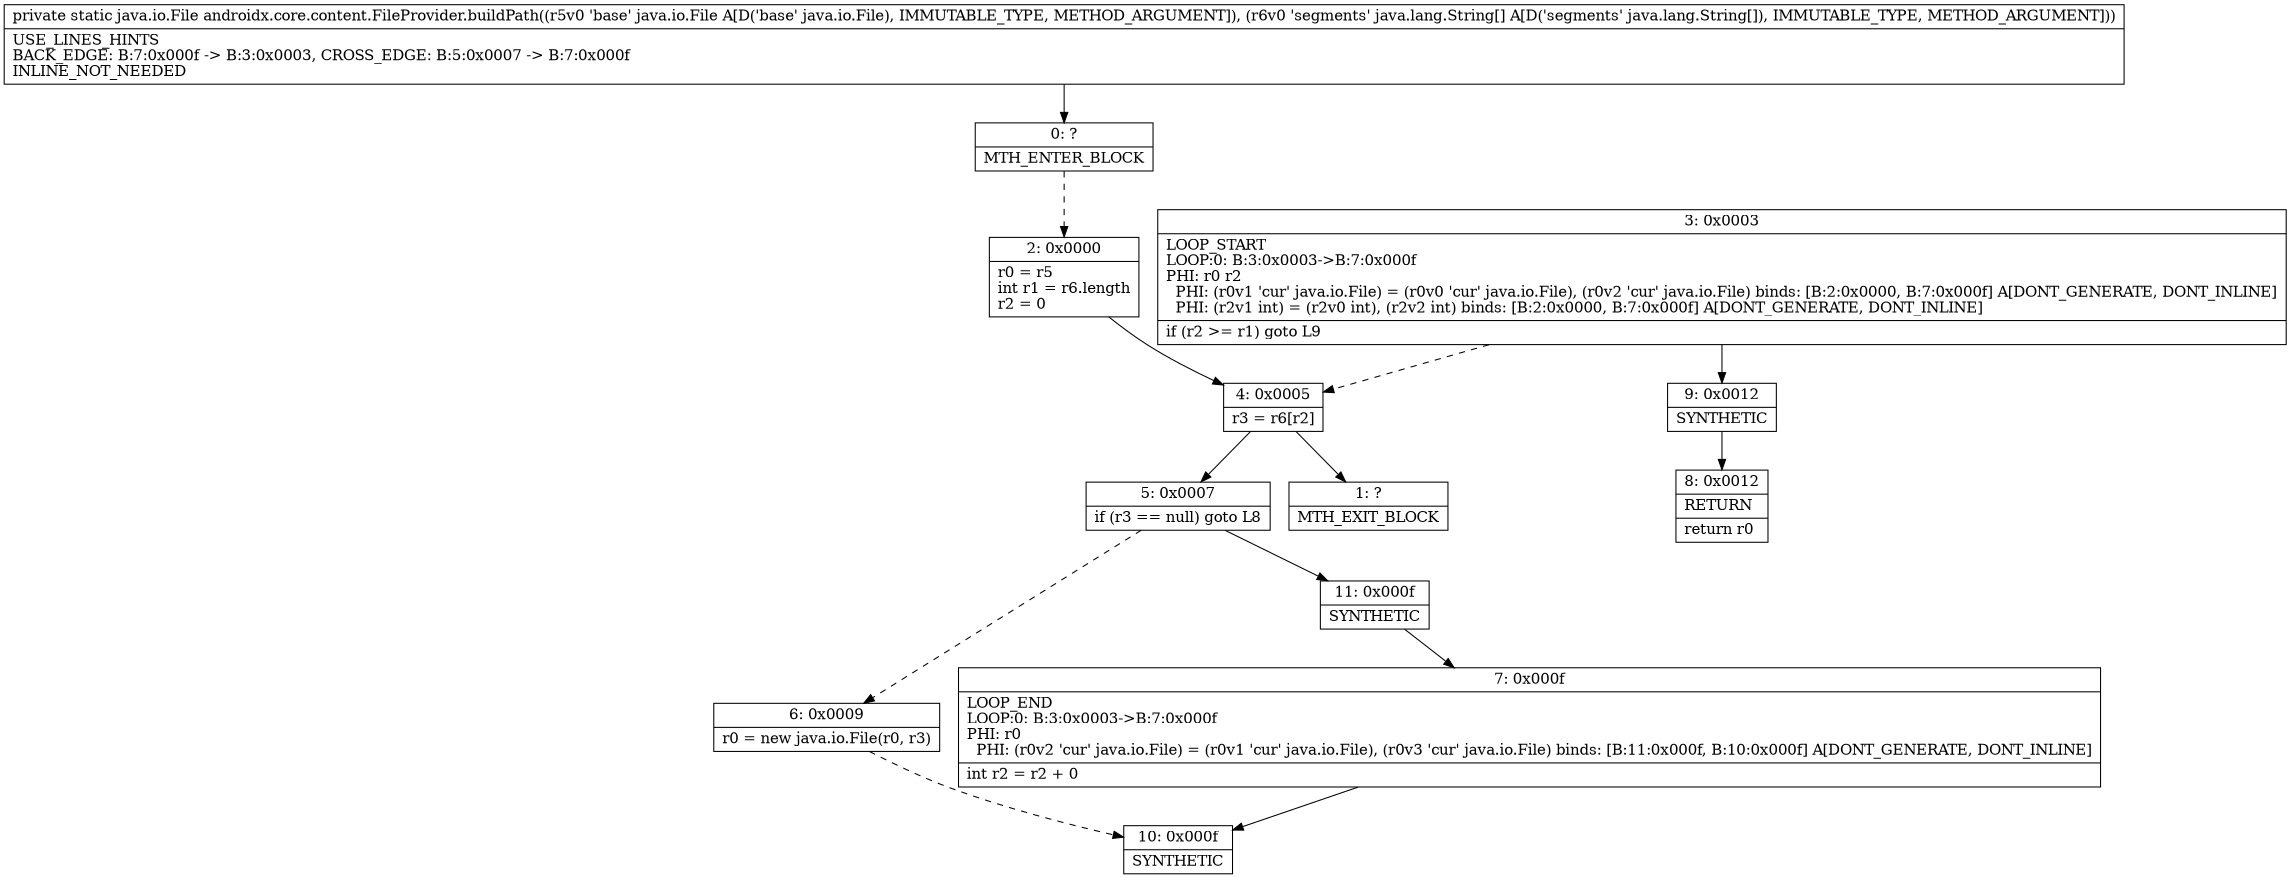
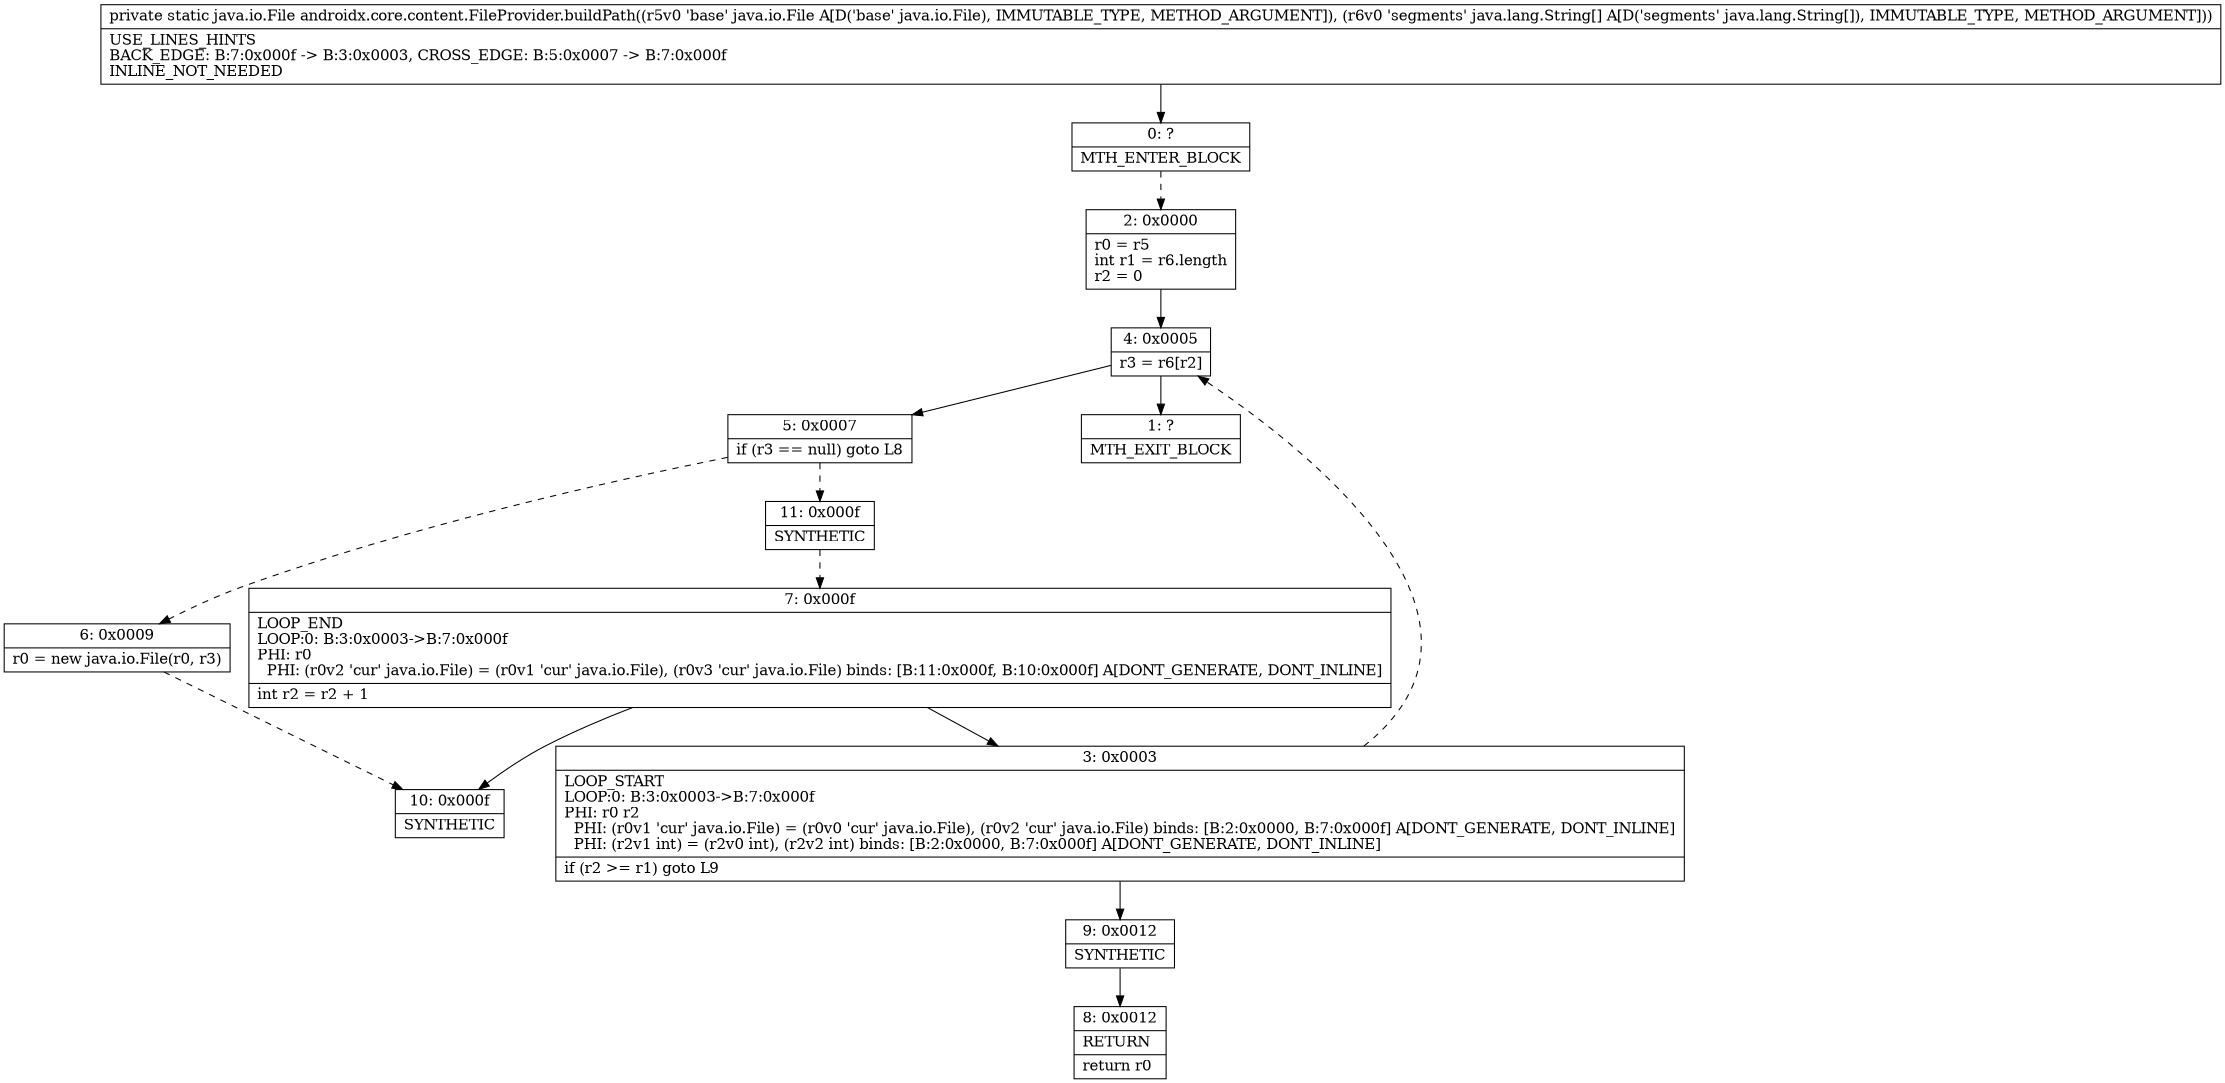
(1272, 553) -> (820, 477)
(1425, 645) -> (820, 564)
none -> (958, 724)
(1023, 774) -> (313, 695)
